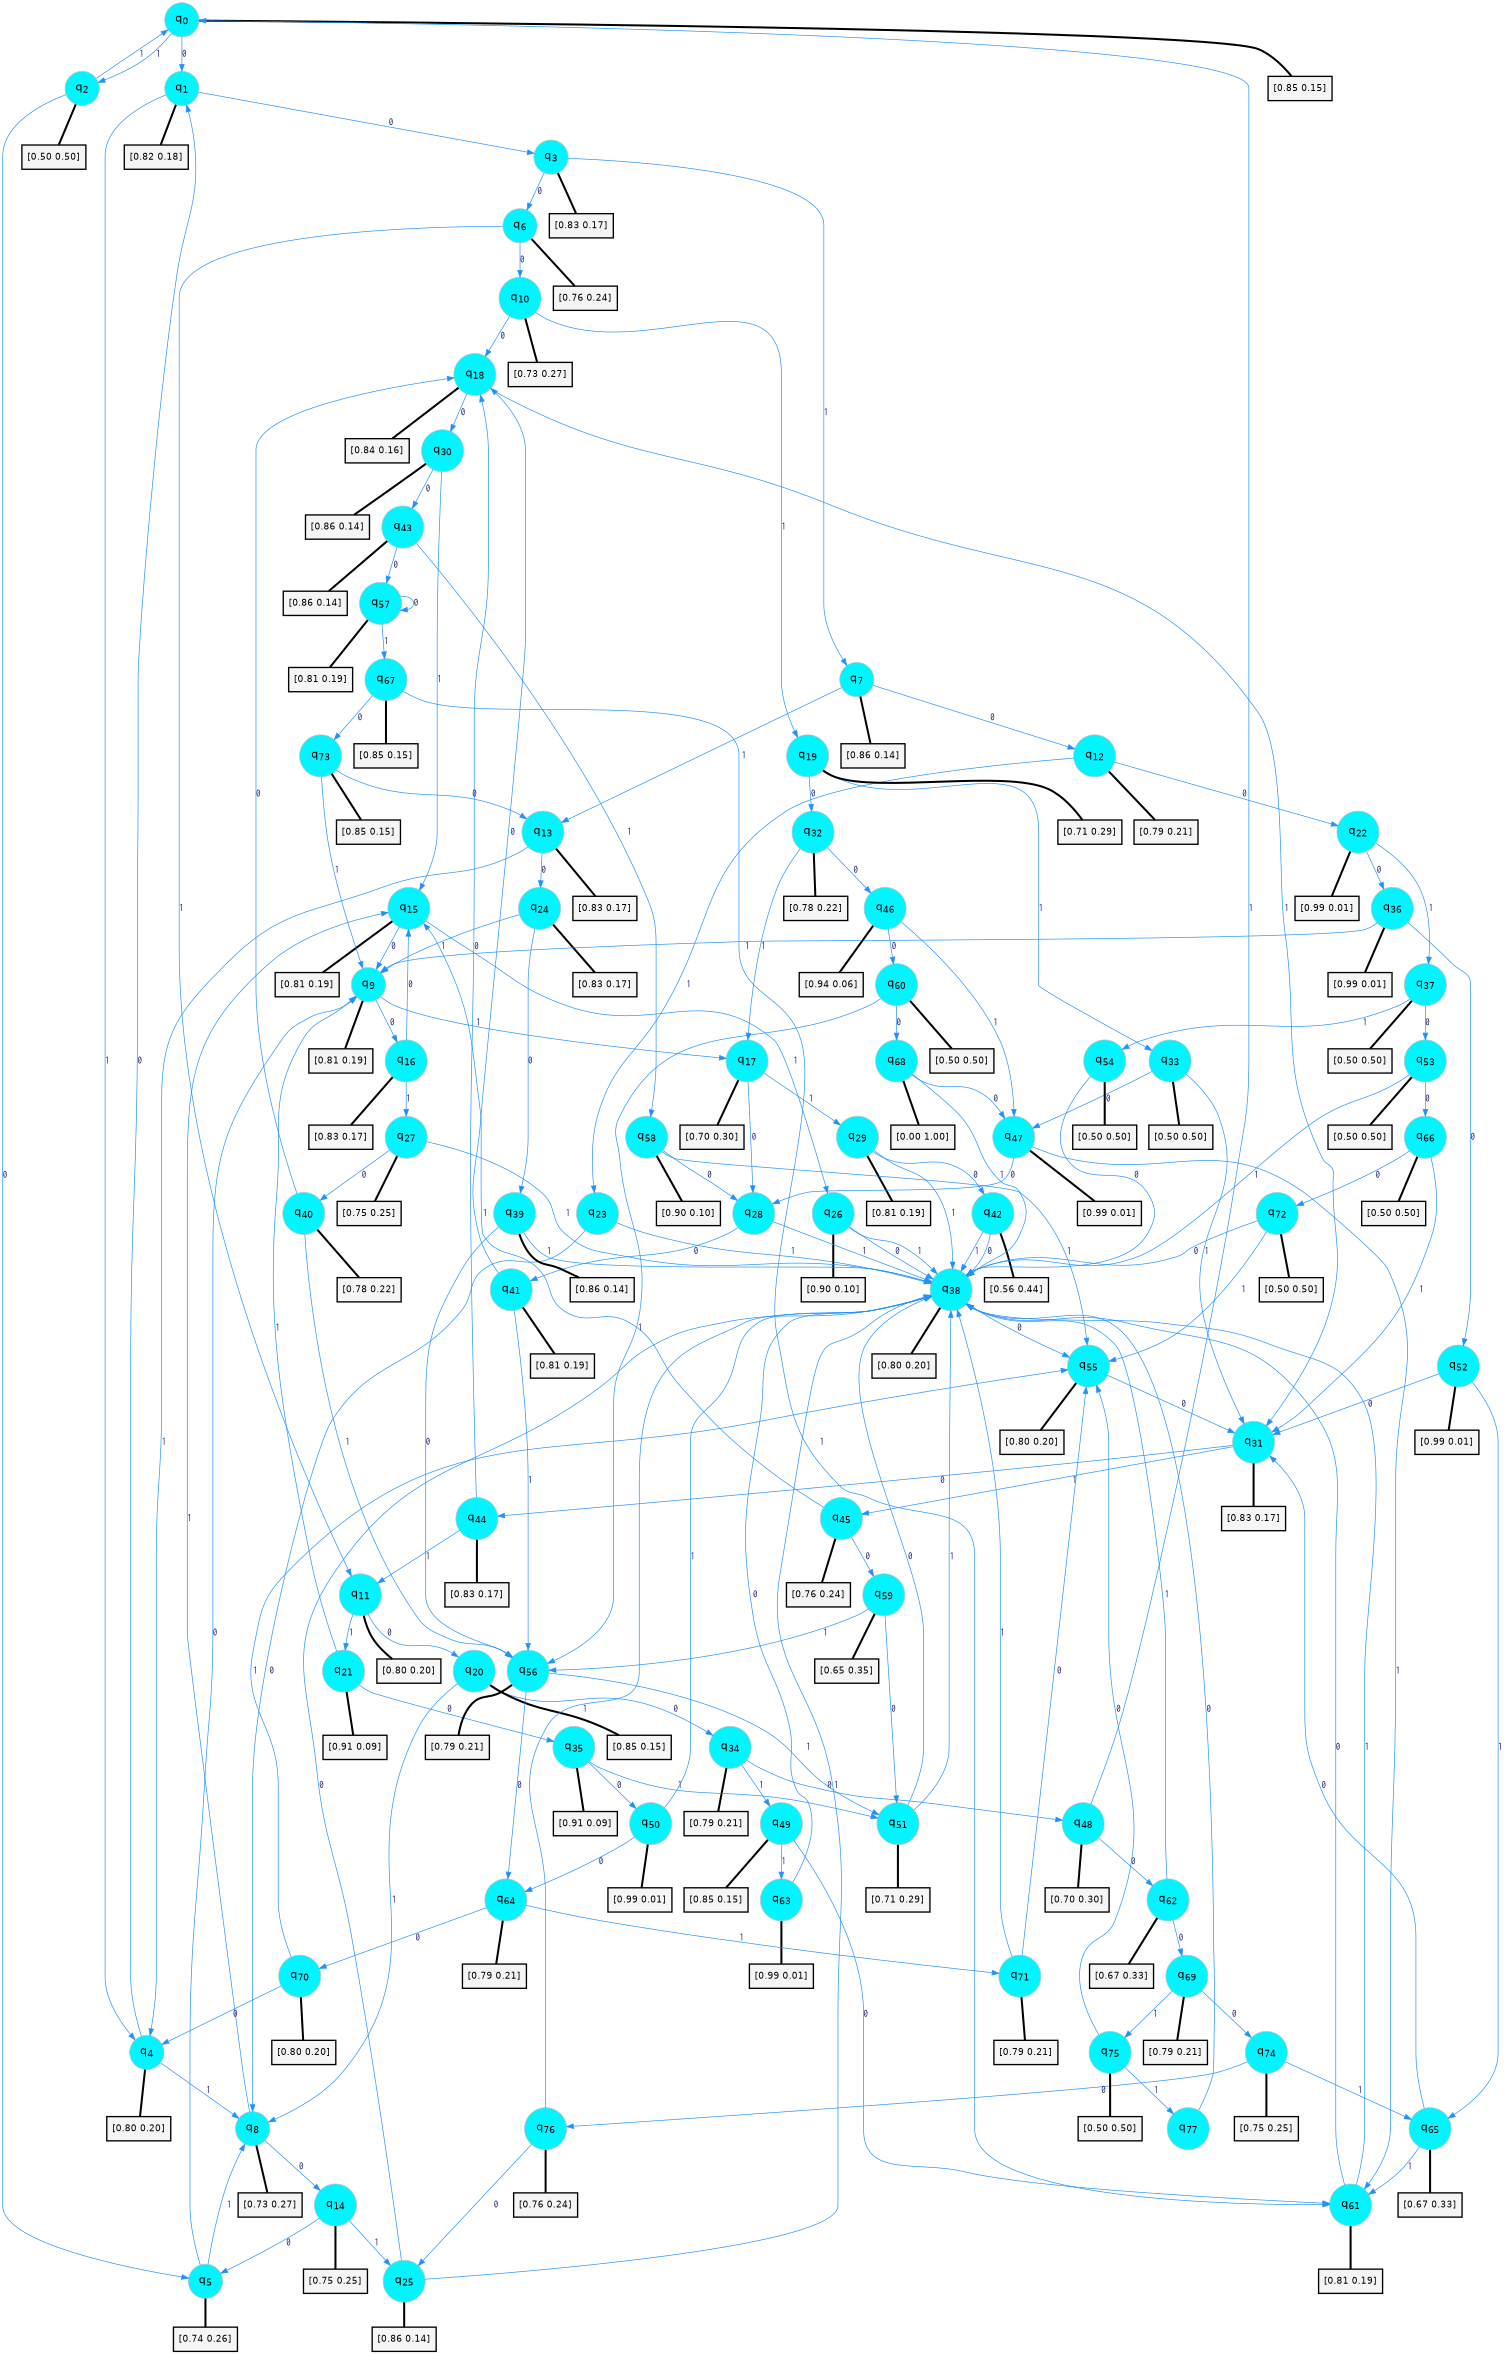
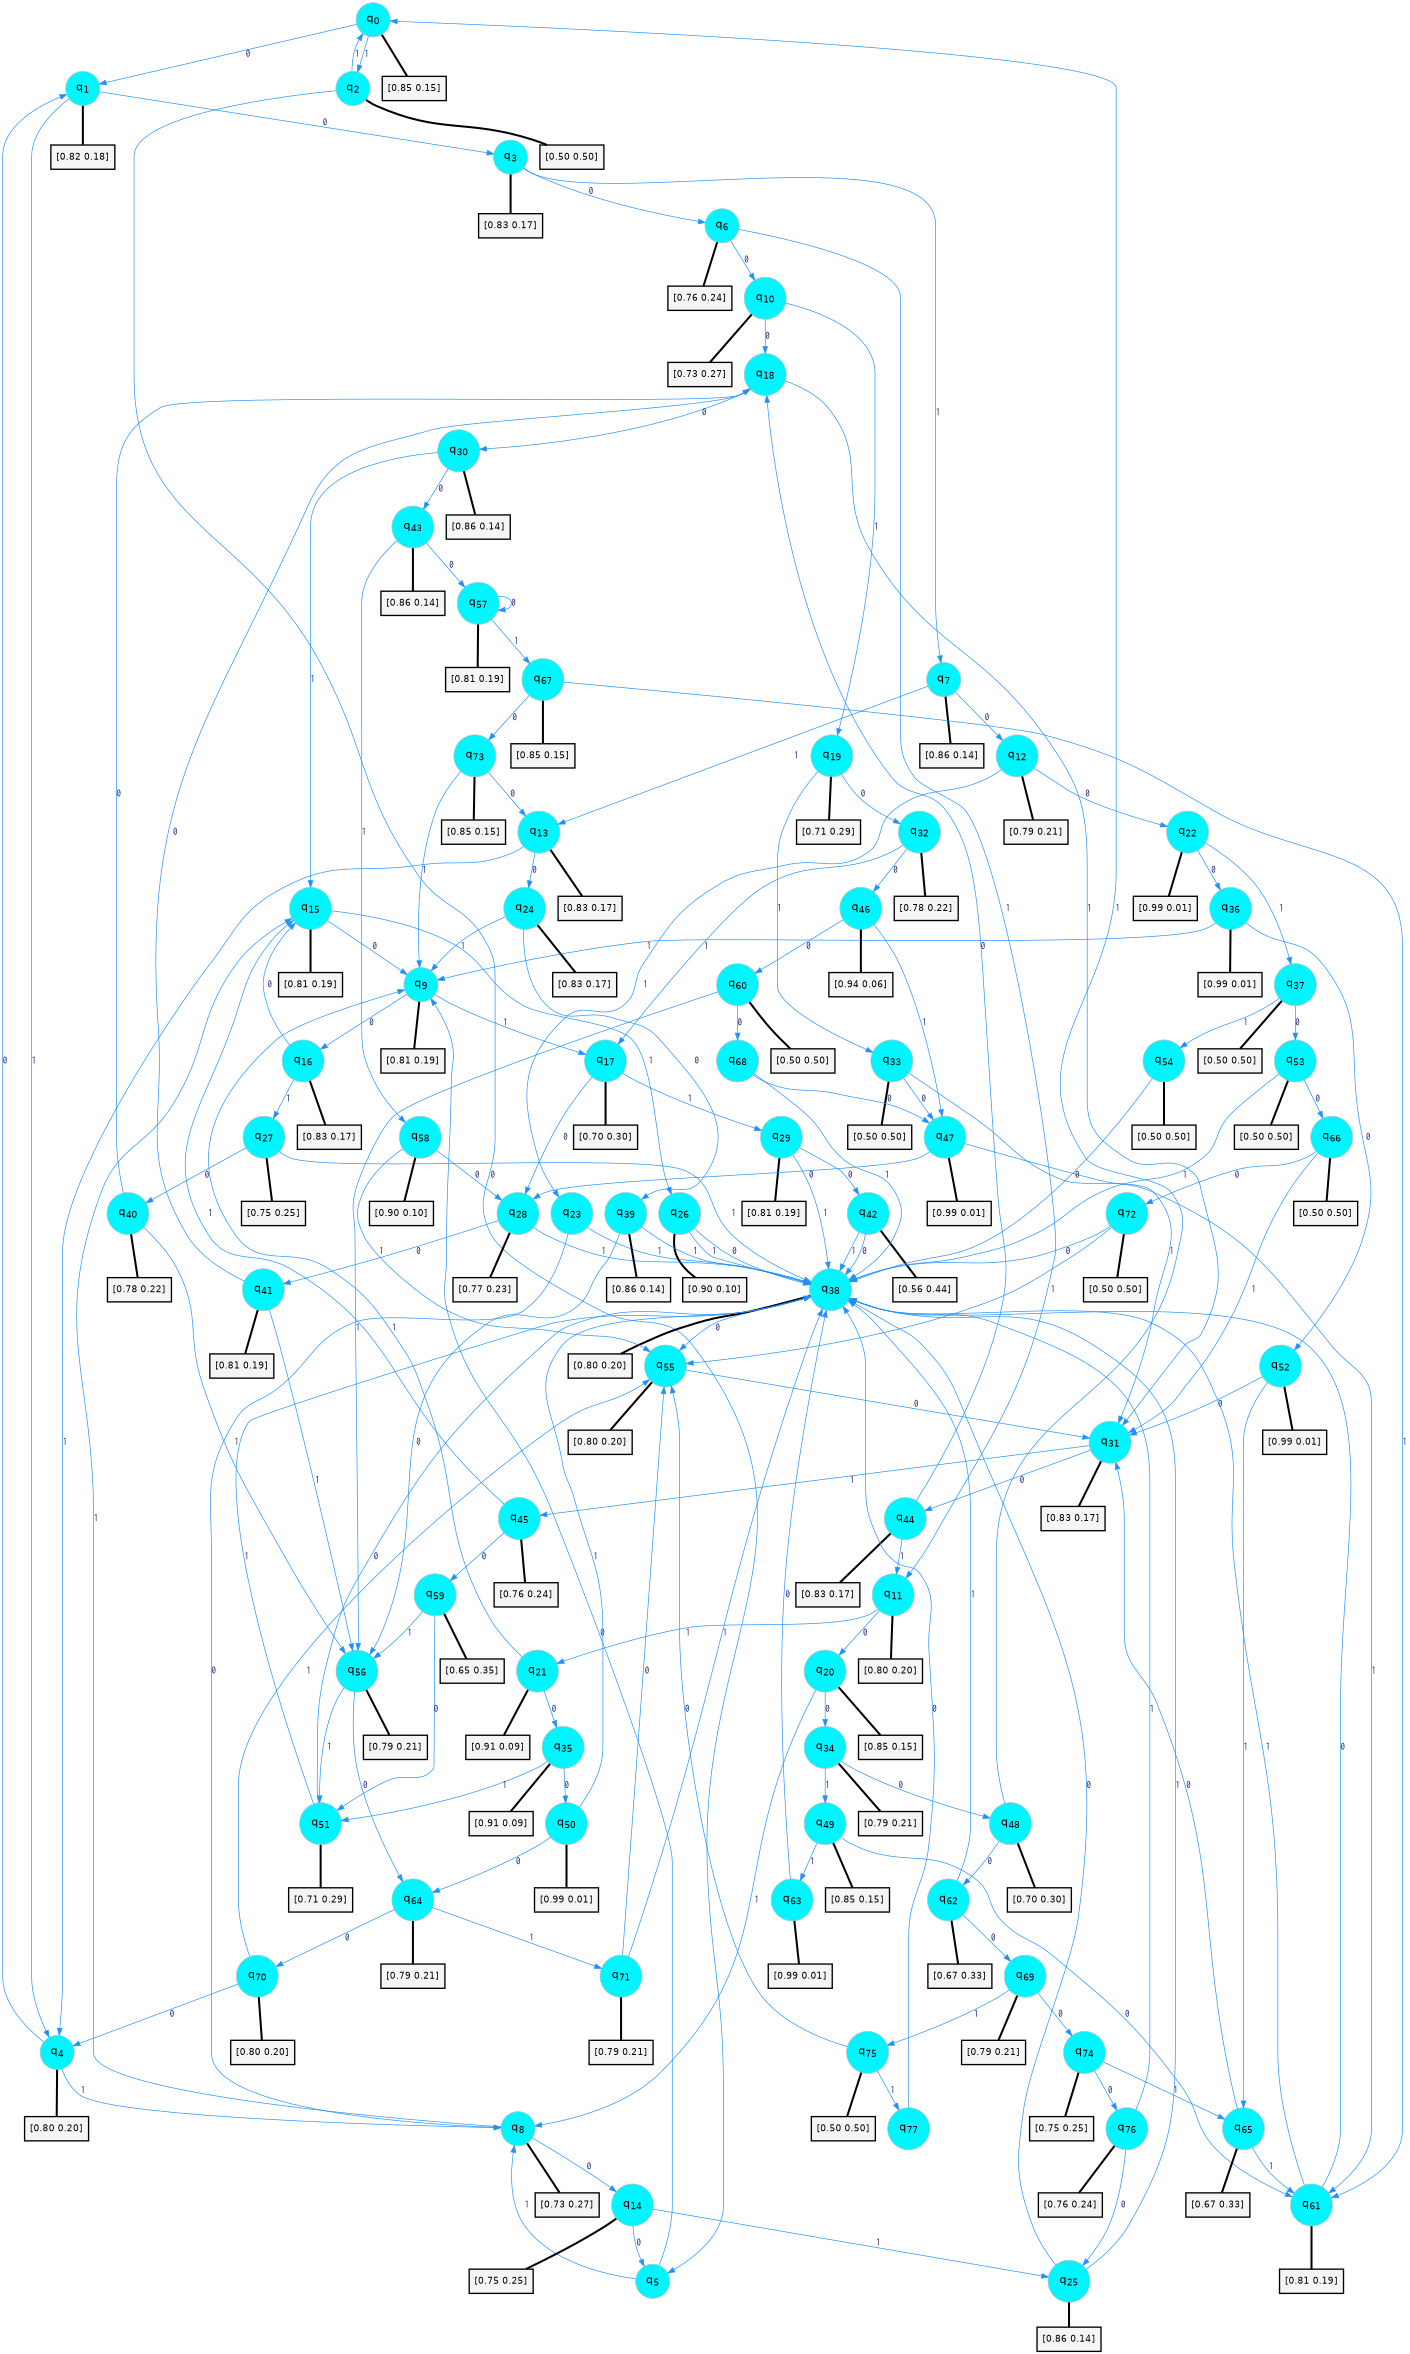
(377, 451) -> none
(923, 1137) -> none
none -> (485, 1290)
(205, 2339) -> none
